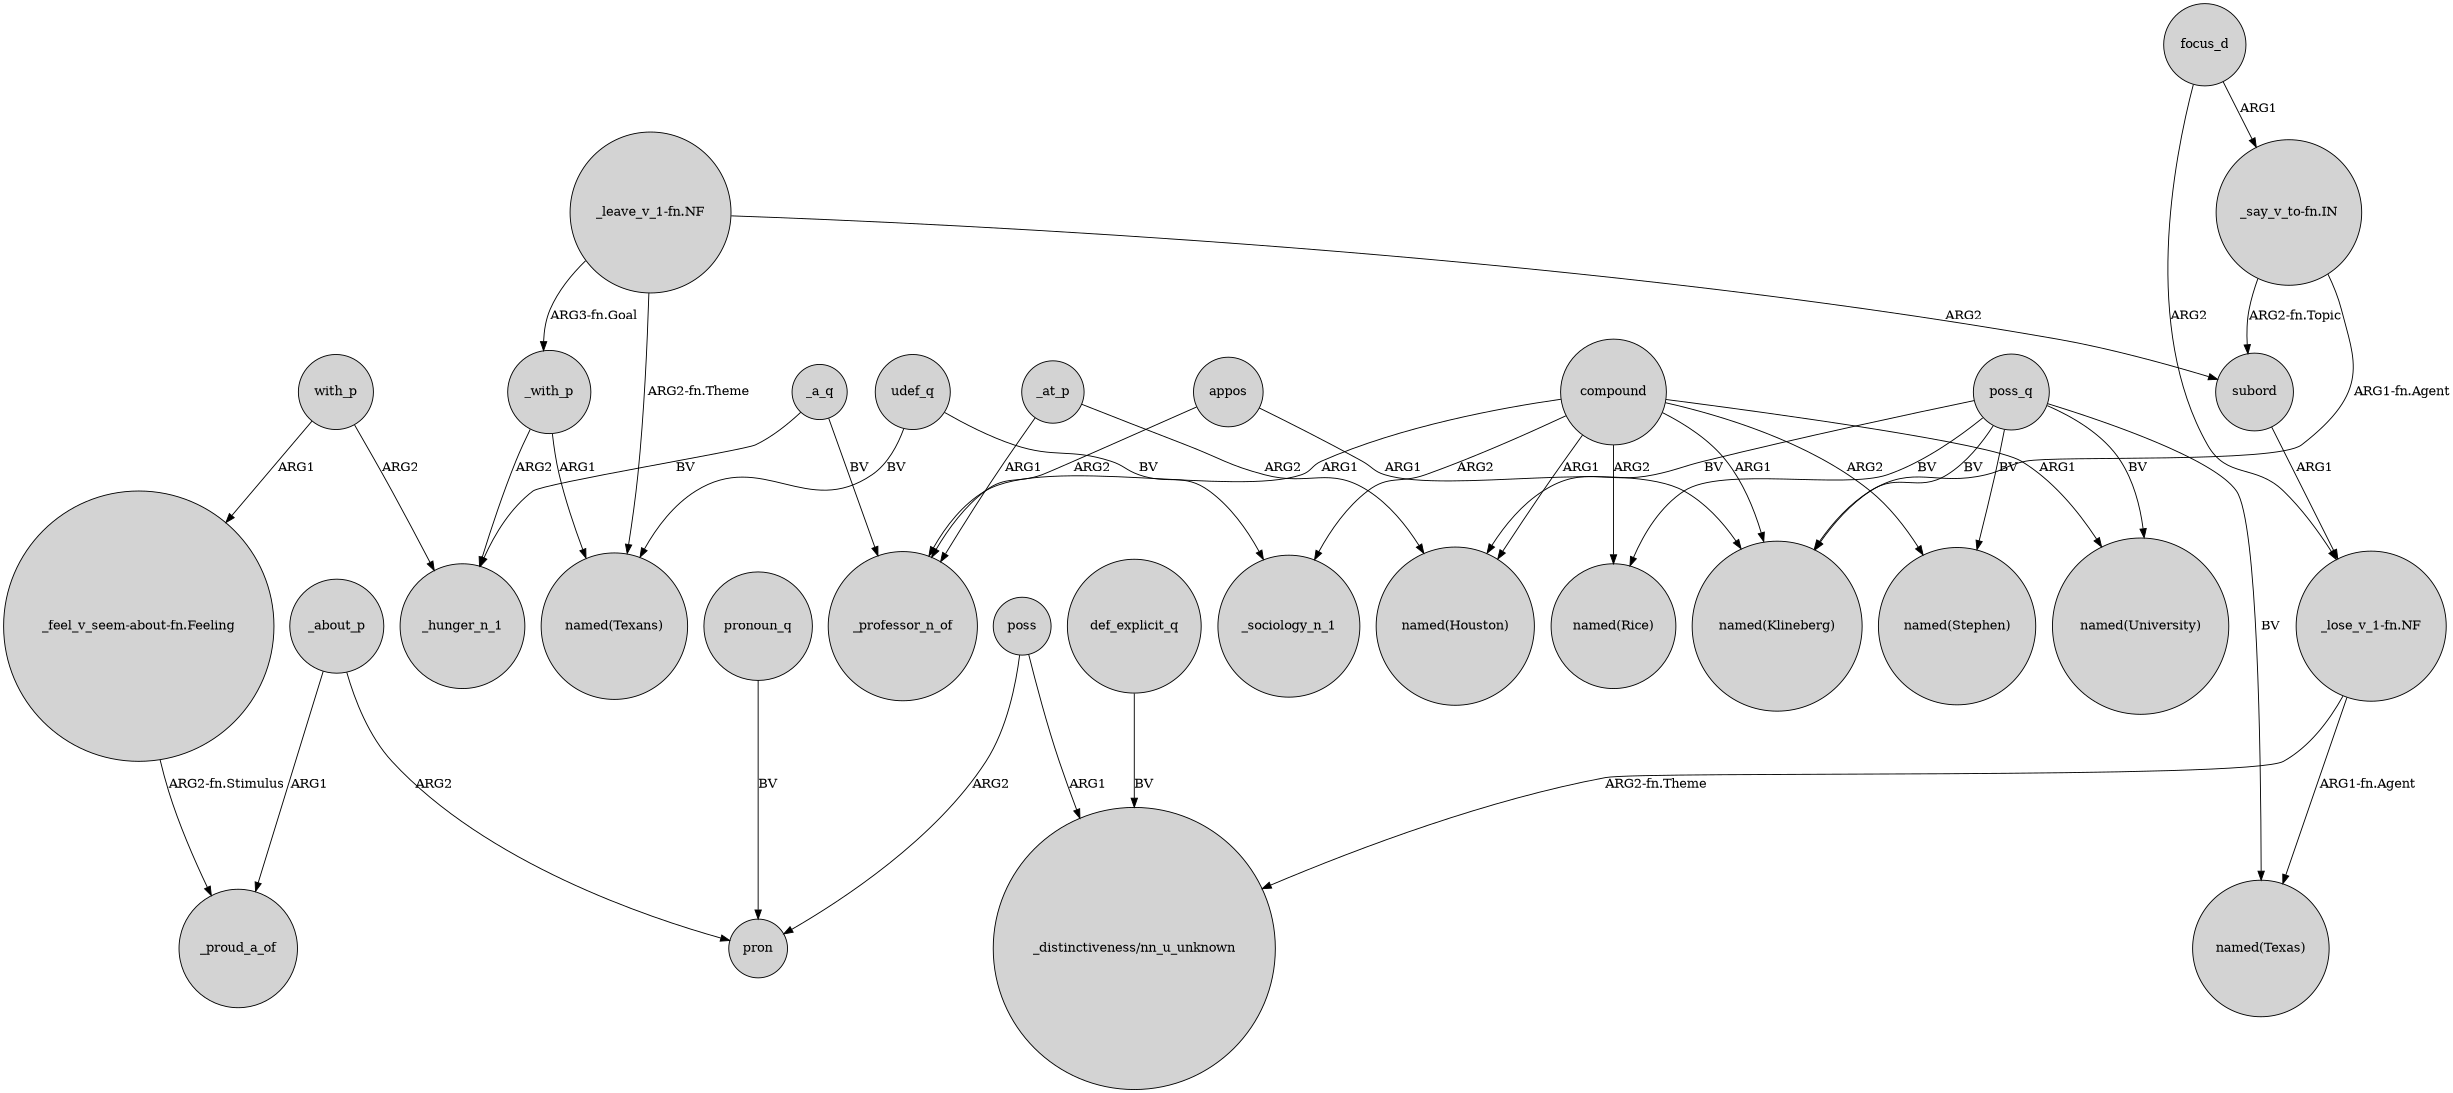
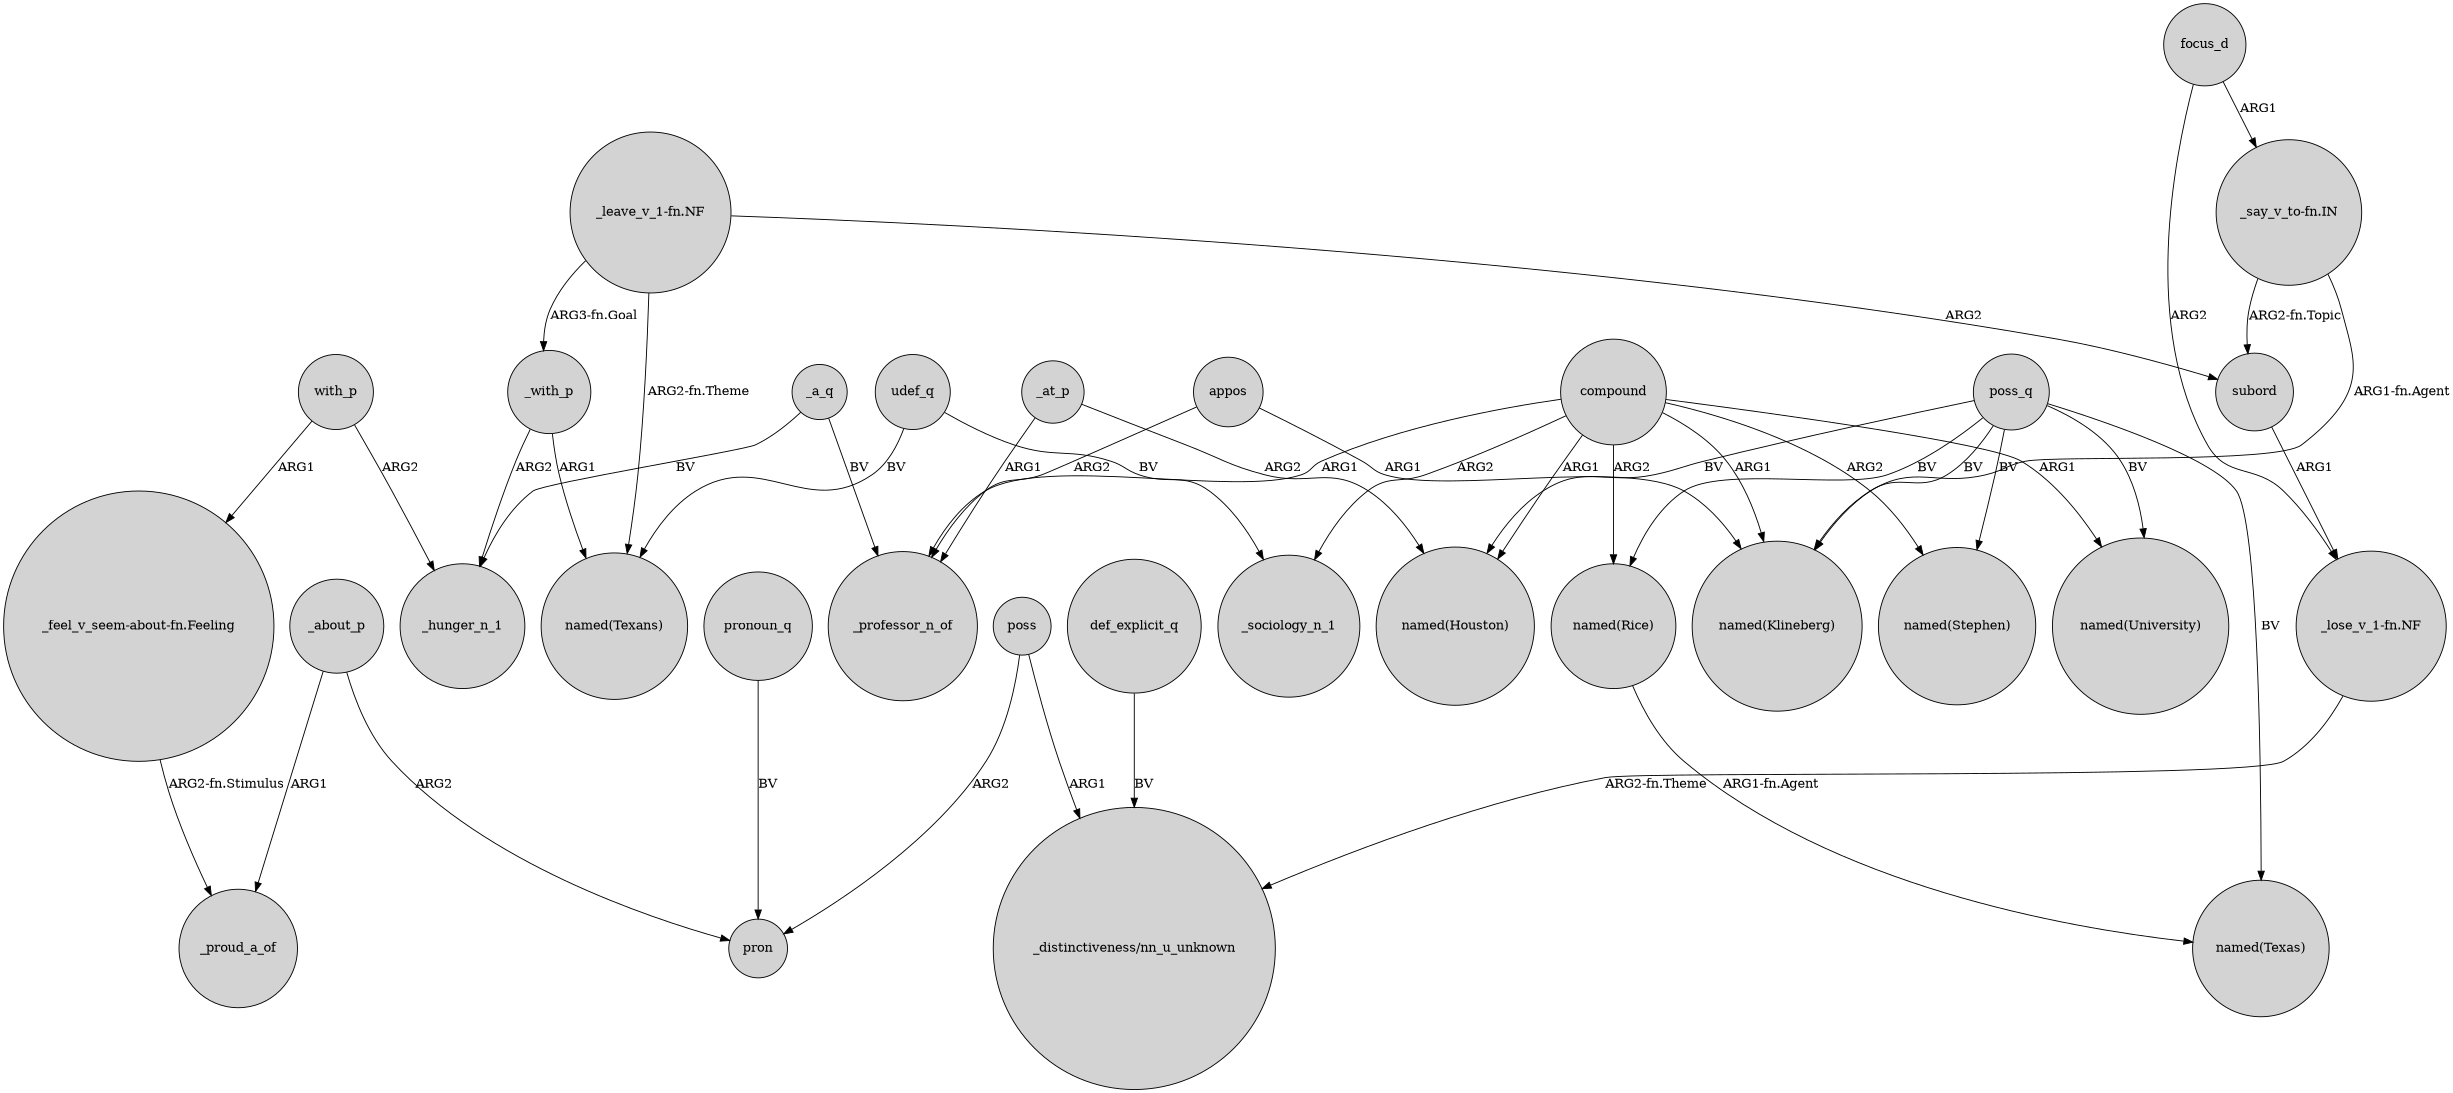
(2316, 786) -> (1878, 870)
